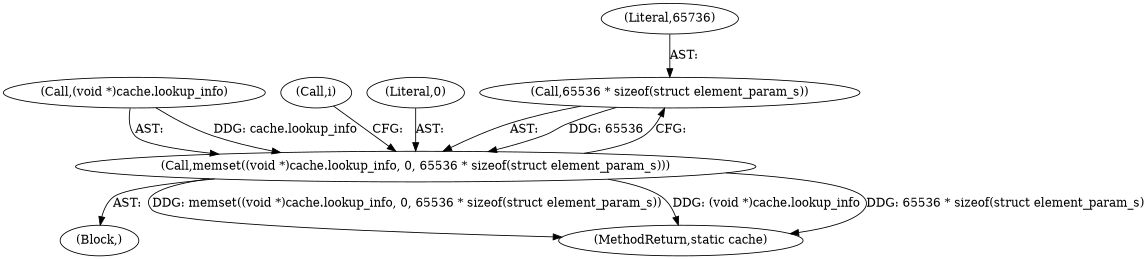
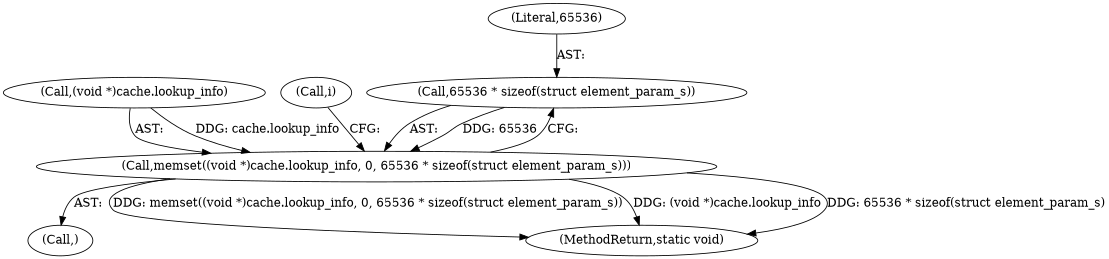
(670, 19) -> (557, 19)
(416, 93) -> none
(99, 241) -> (60, 241)
(681, 241) -> (642, 241)
